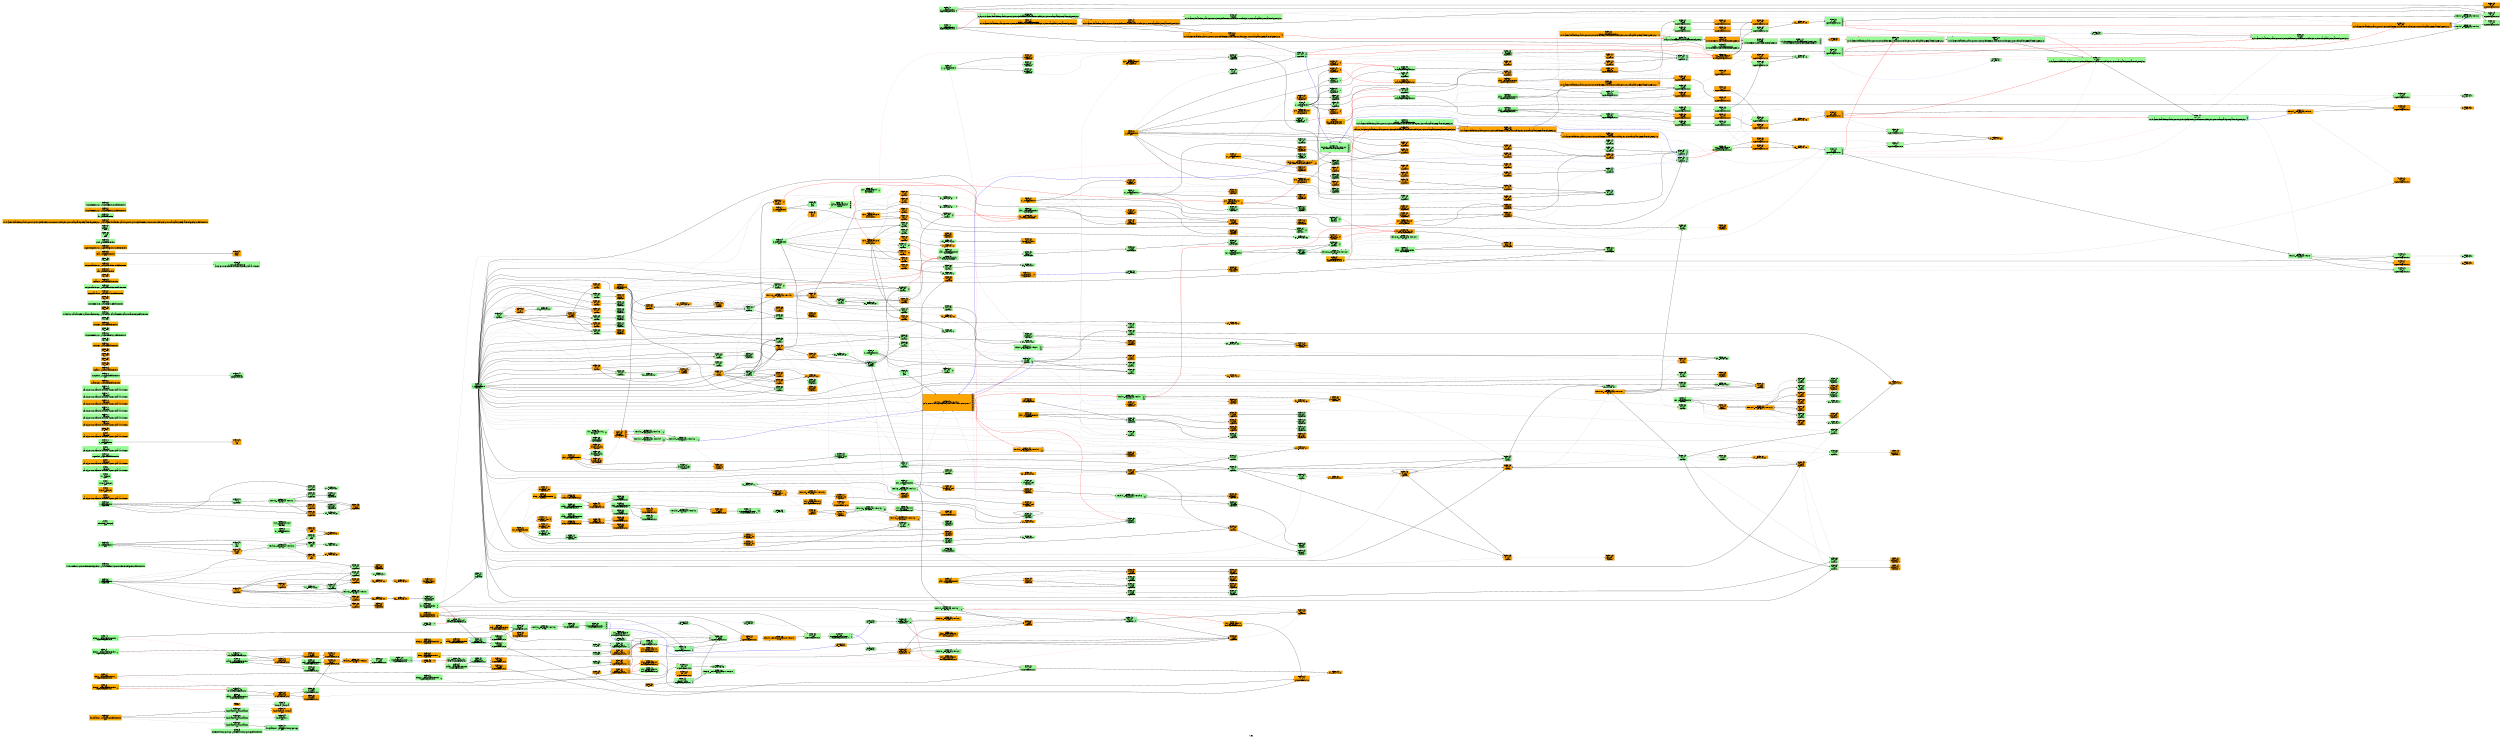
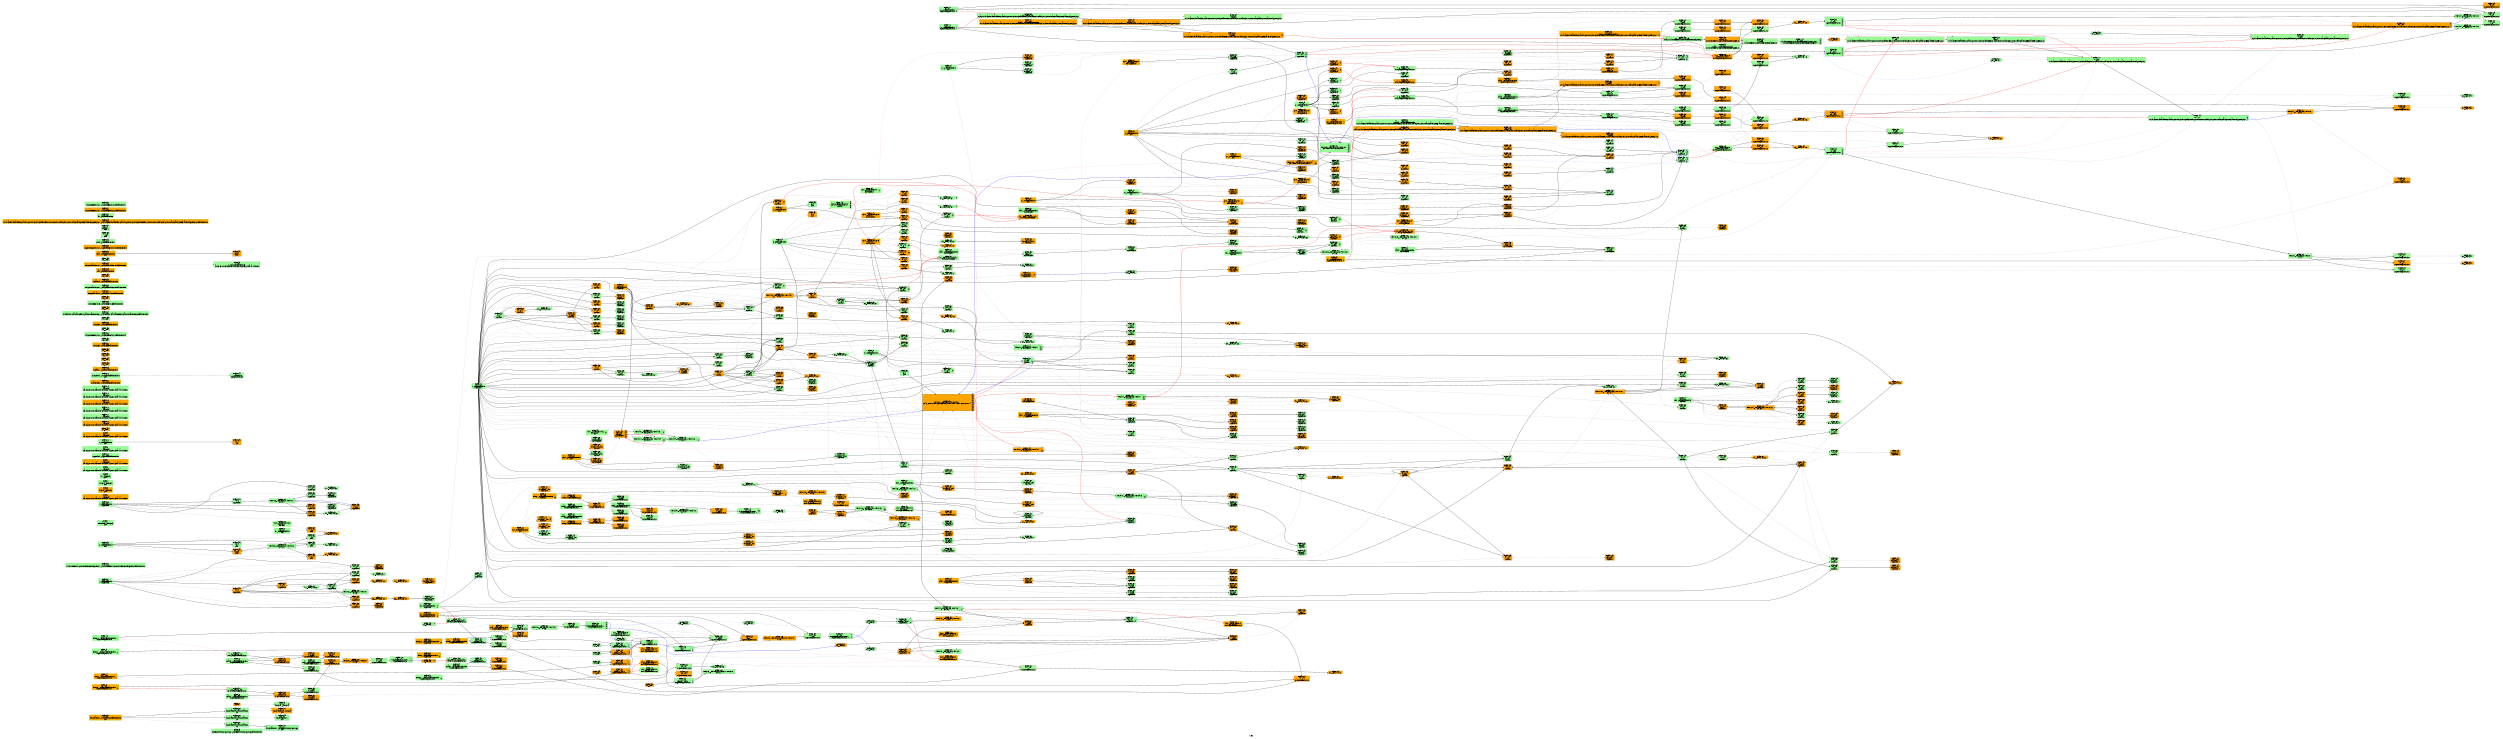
(324, 501) -> (324, 501)
(669, 657) -> (669, 657)
